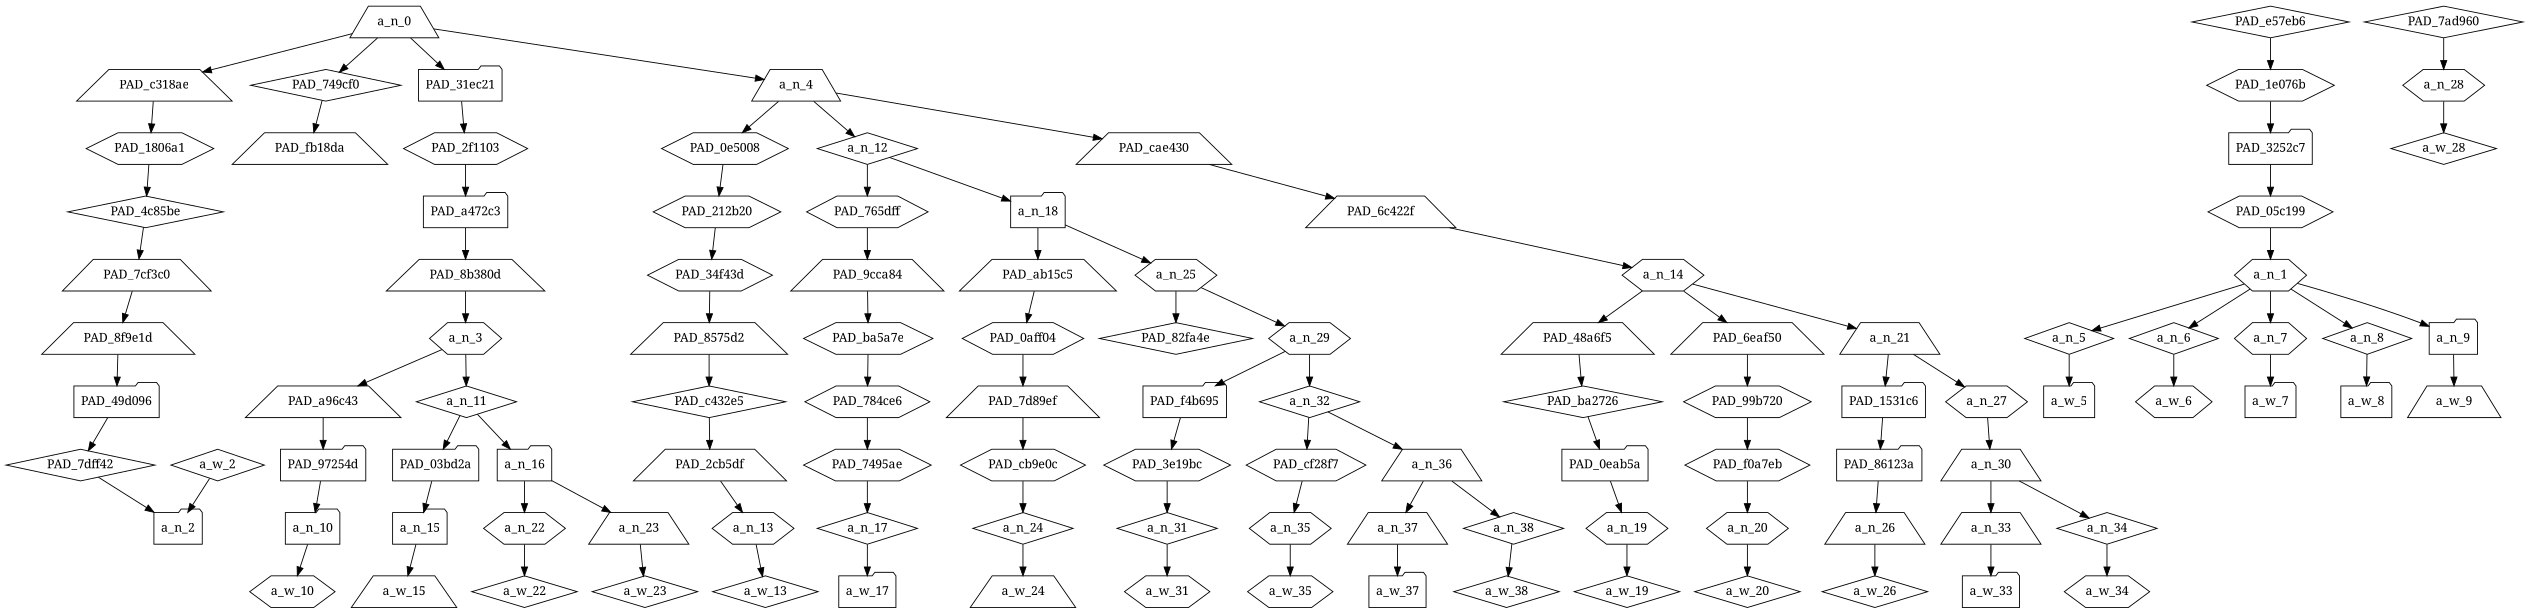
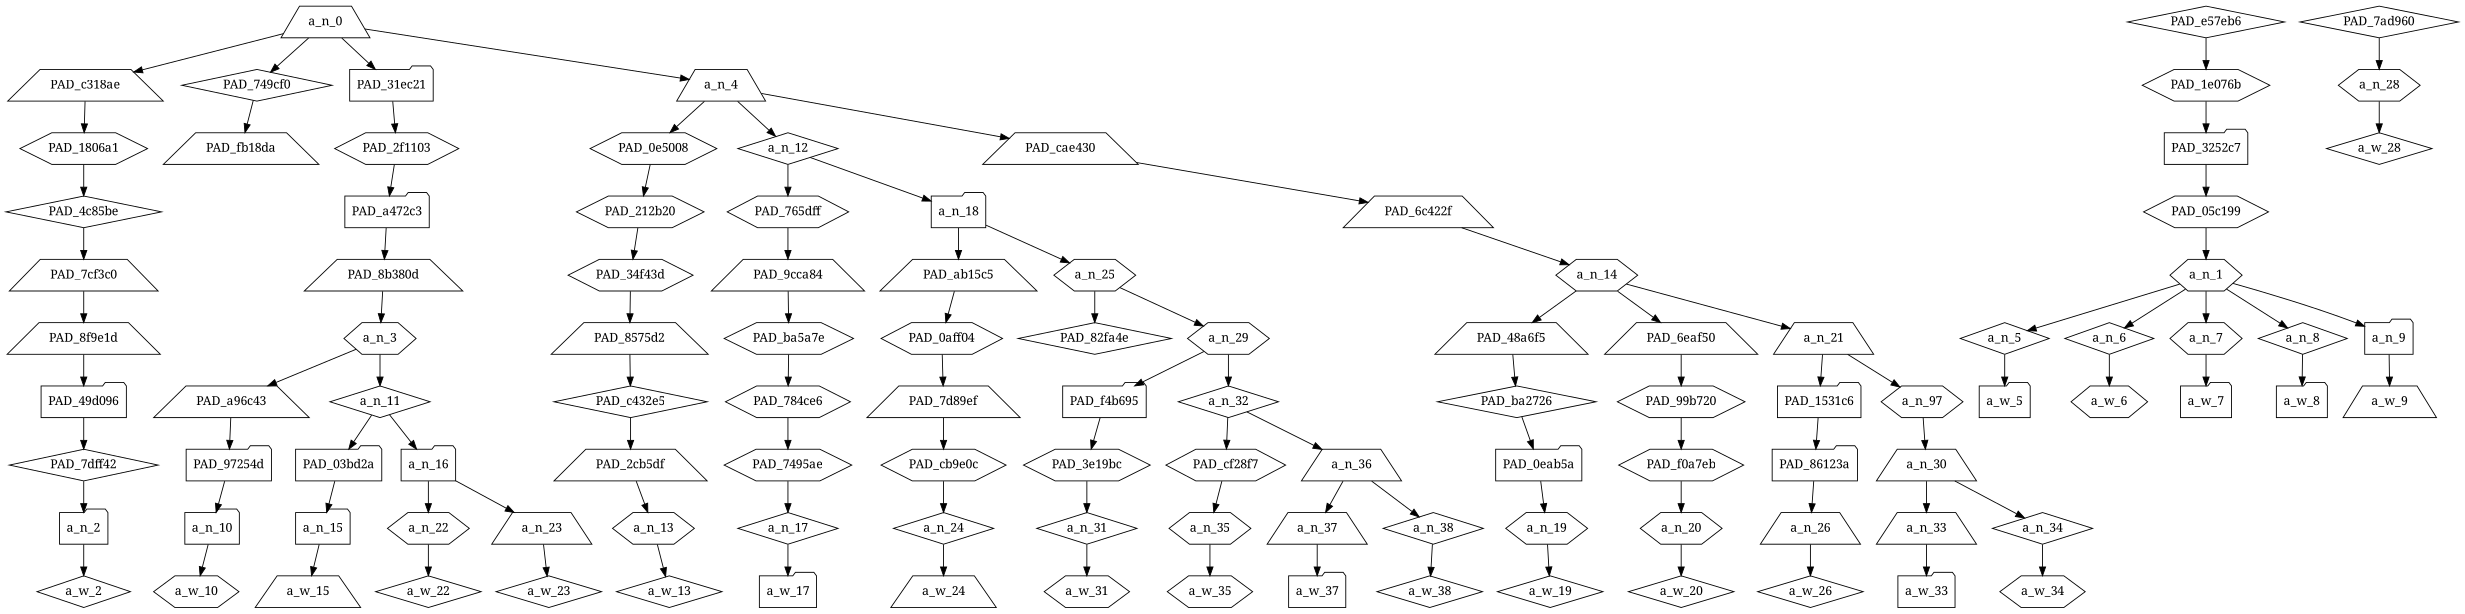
(1987, 402) -> (1922, 402)
(201, 492) -> (84, 556)
